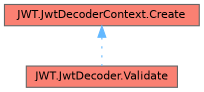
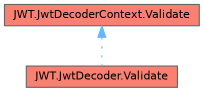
(102, 15) -> (102, 15)
